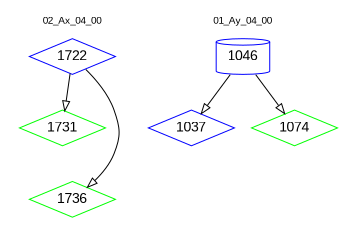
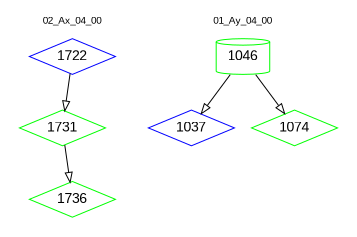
(243, 57) -> (243, 57)
(118, 124) -> (67, 159)
